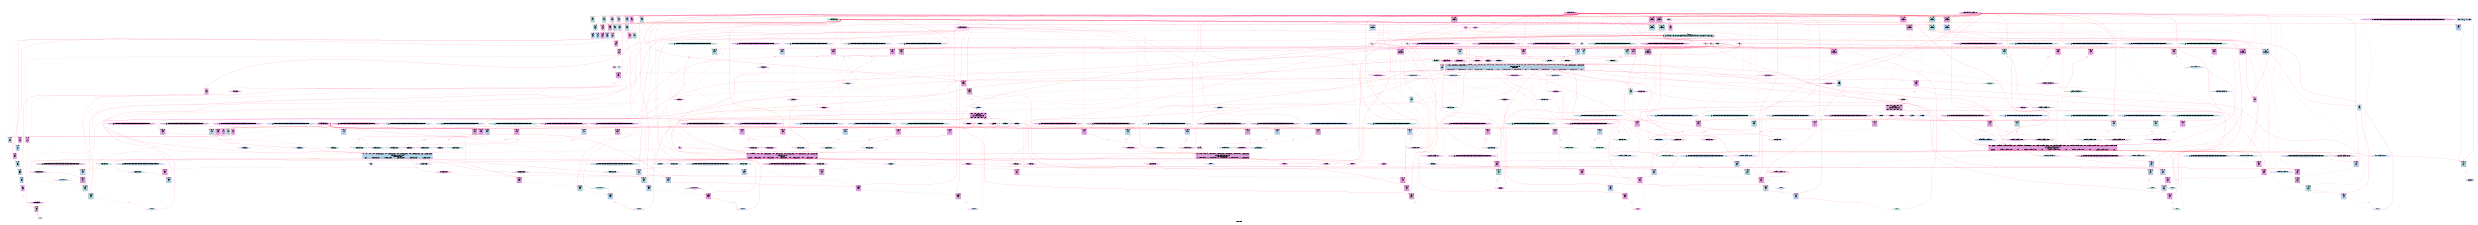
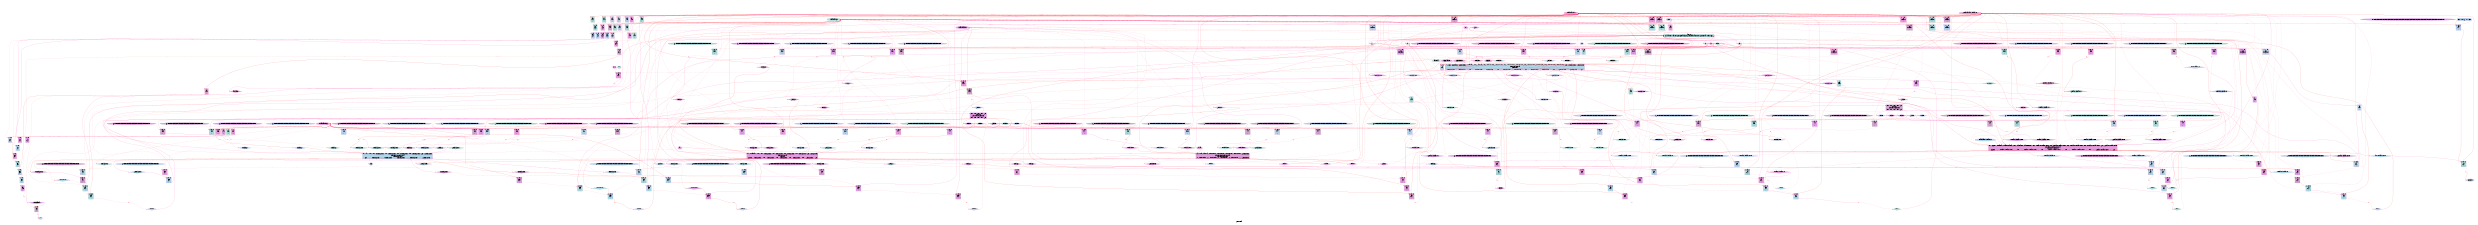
(1638, 209) -> none
